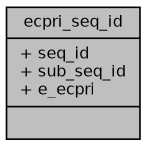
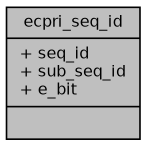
(58, 90) -> (49, 90)
